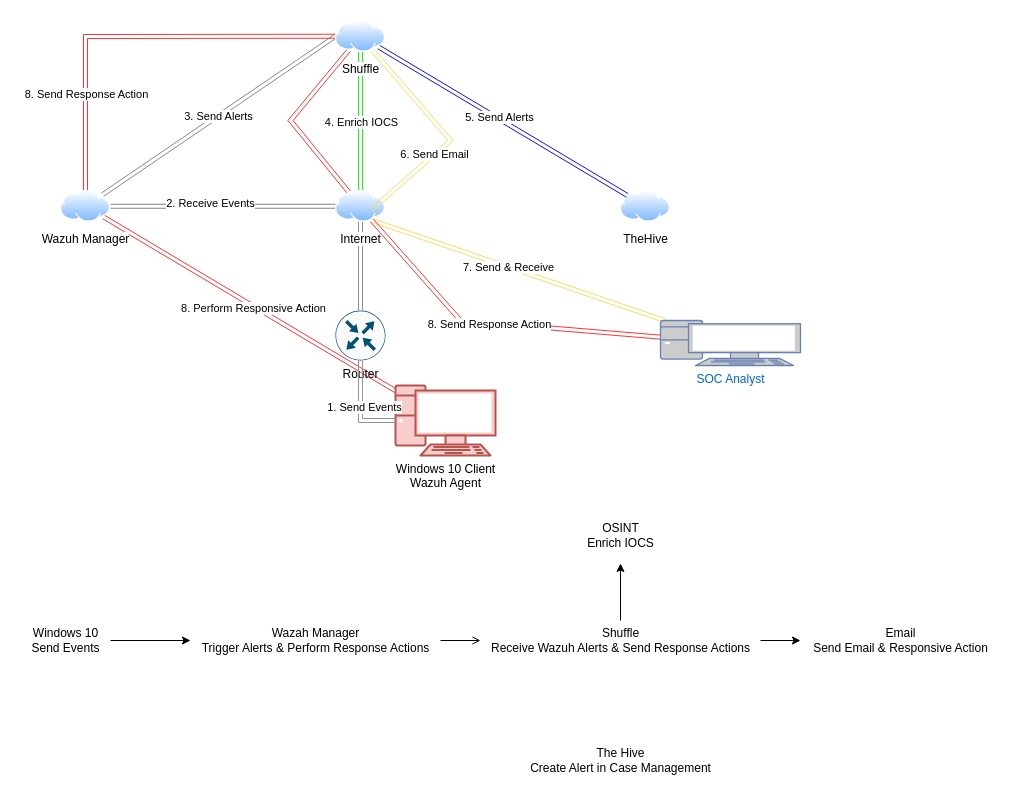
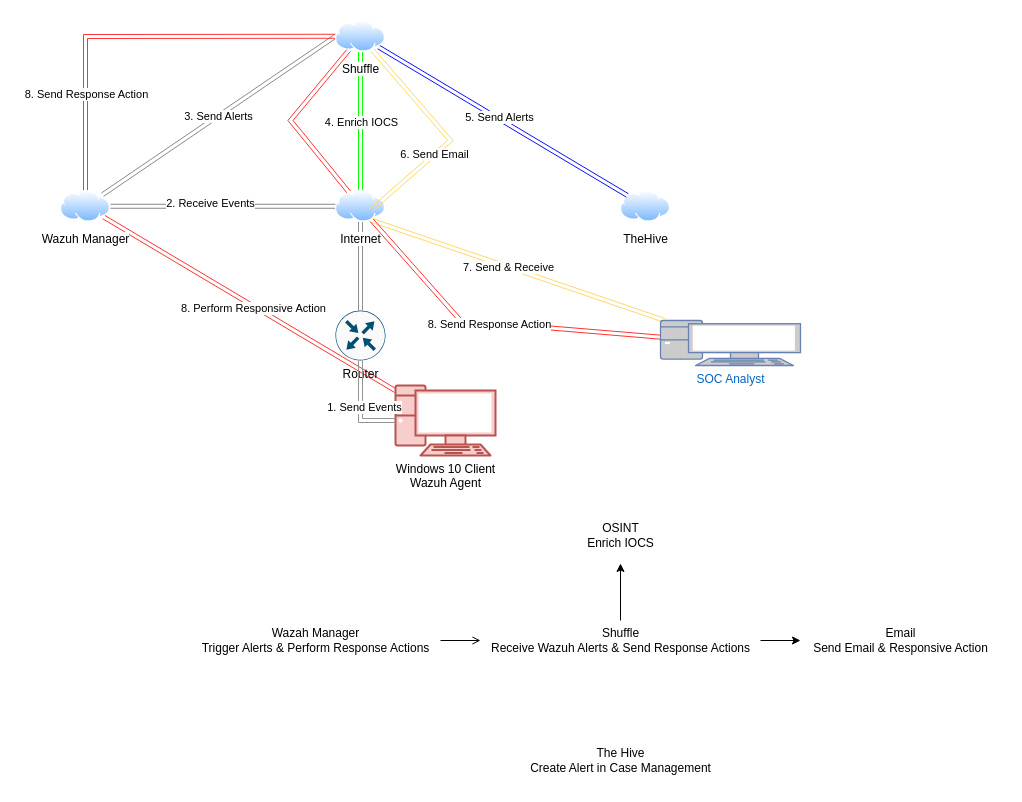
(66, 641) -> none
(147, 641) -> none
